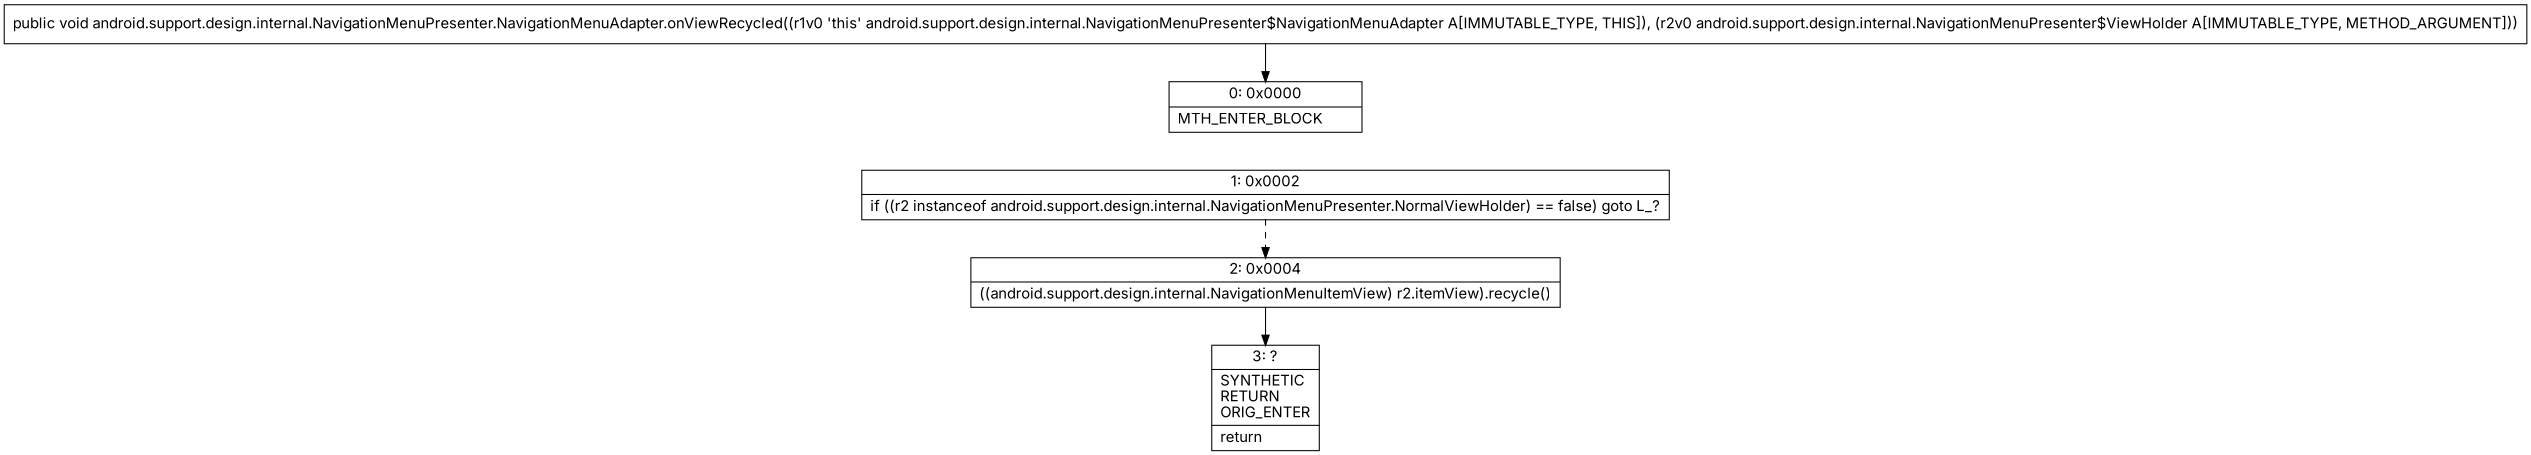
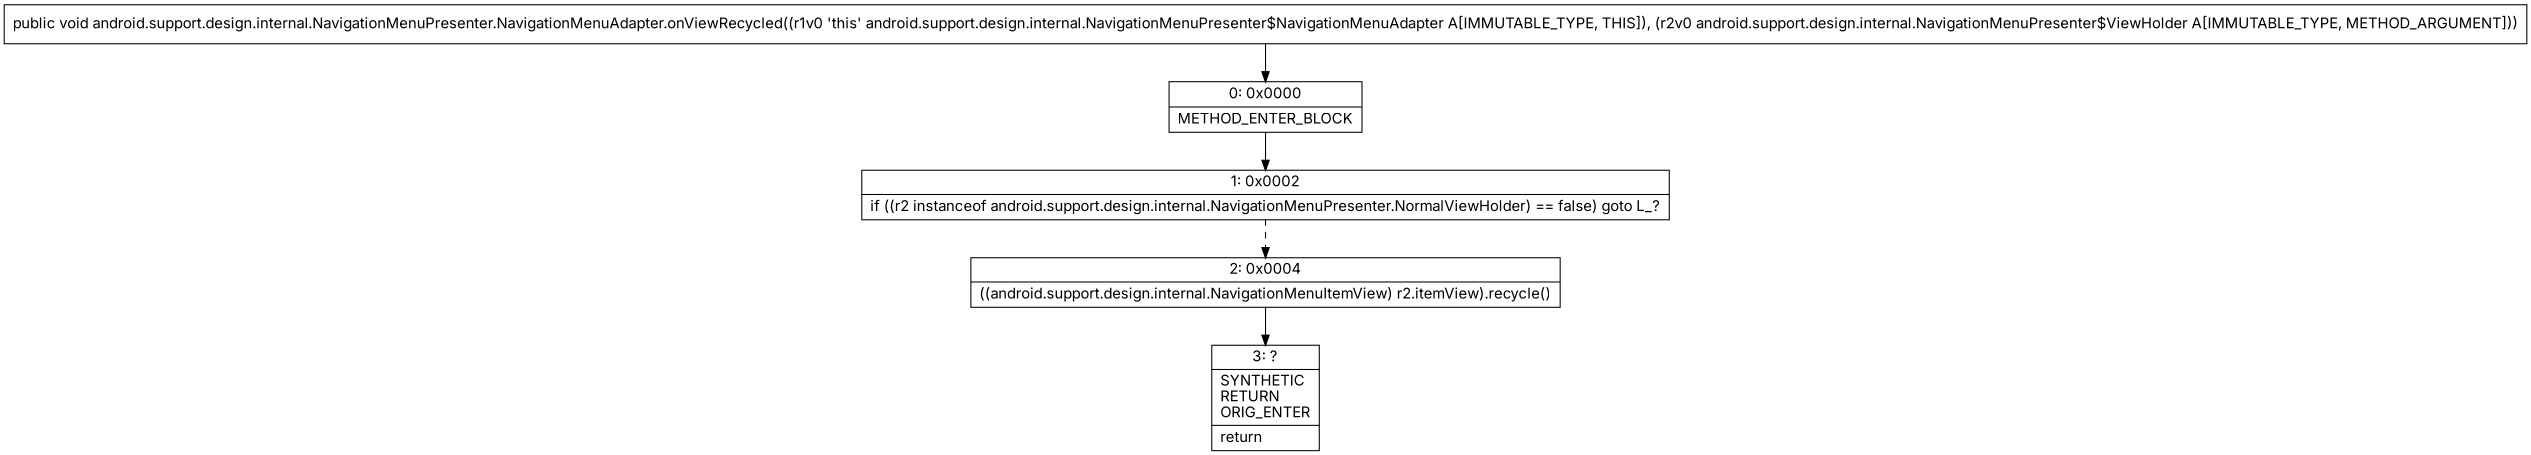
(1251, 119) -> (1266, 119)
none -> (1266, 146)
